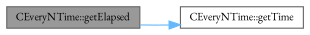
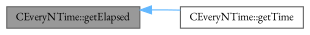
(155, 25) -> (166, 10)
